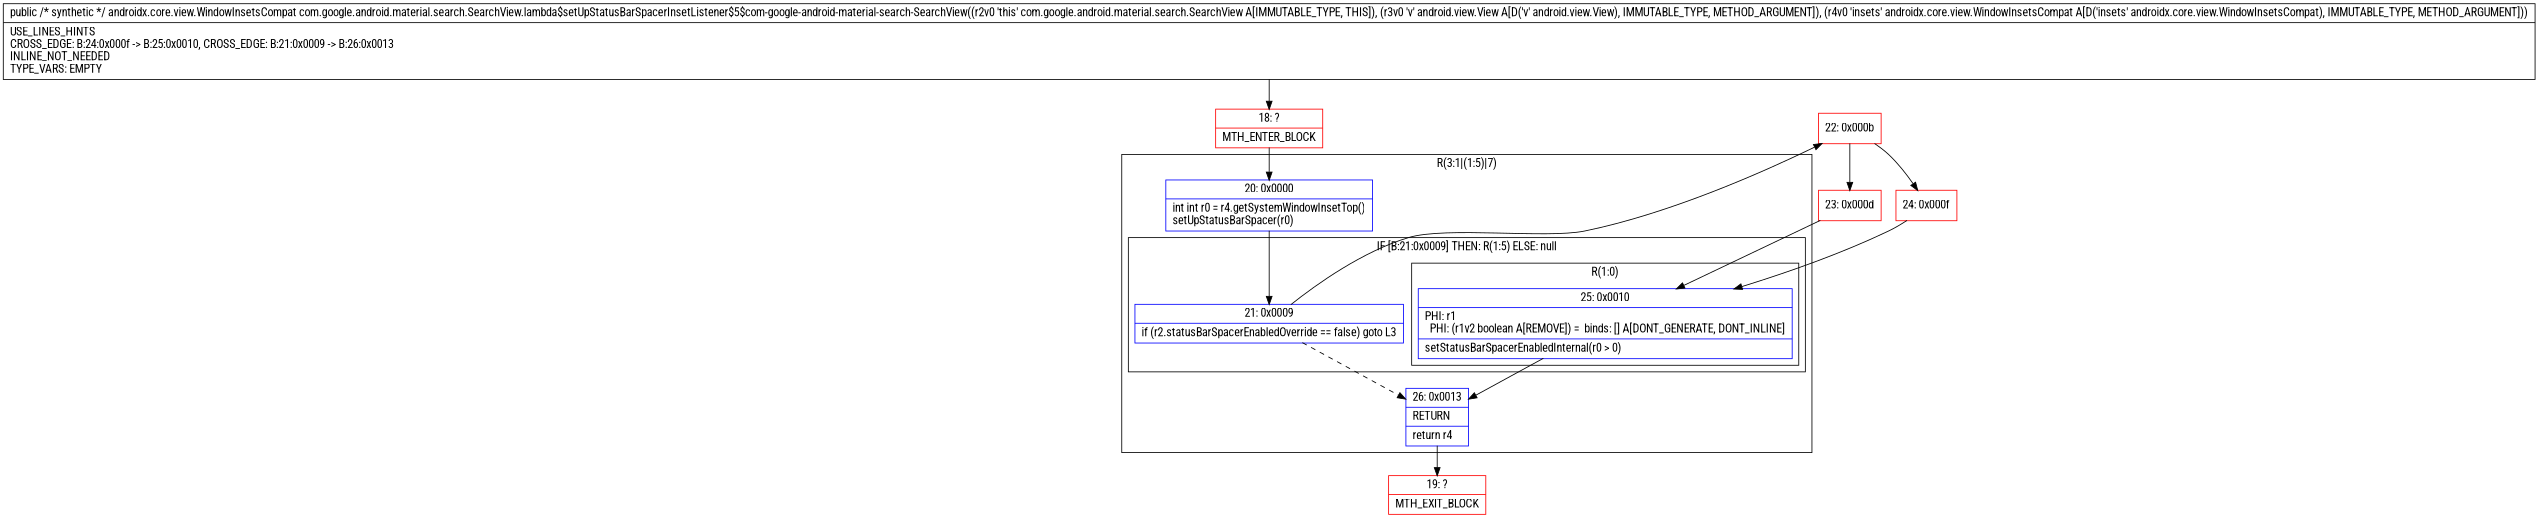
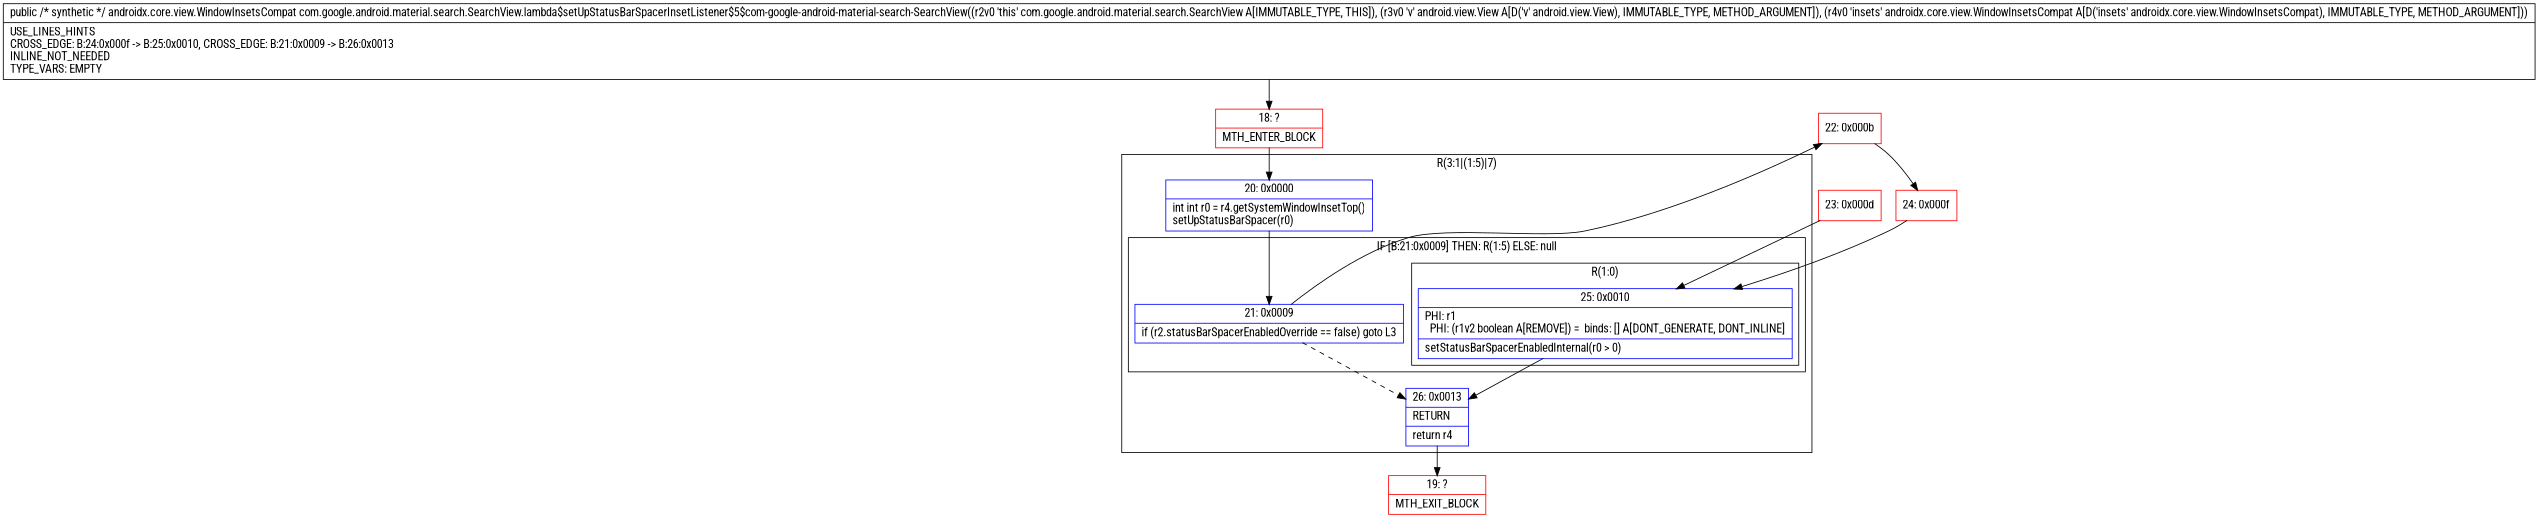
(1850, 163) -> none
